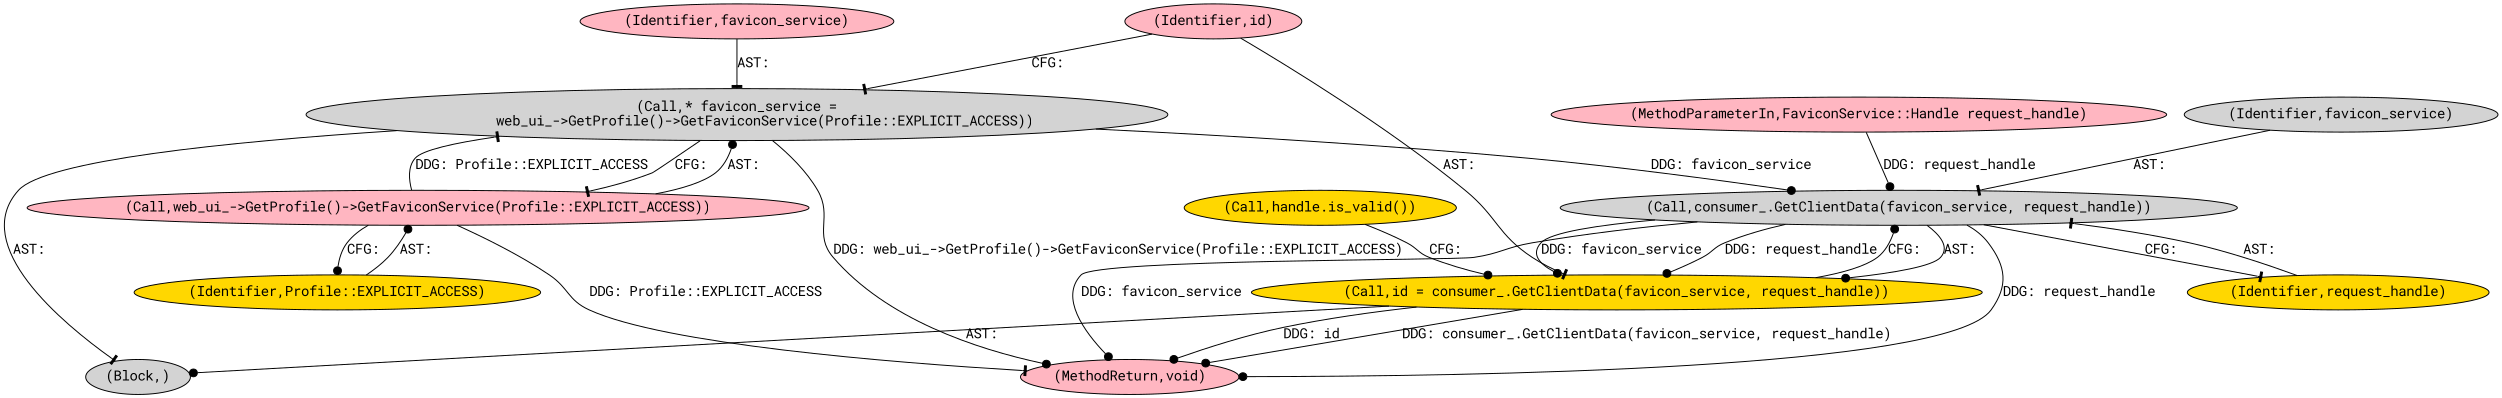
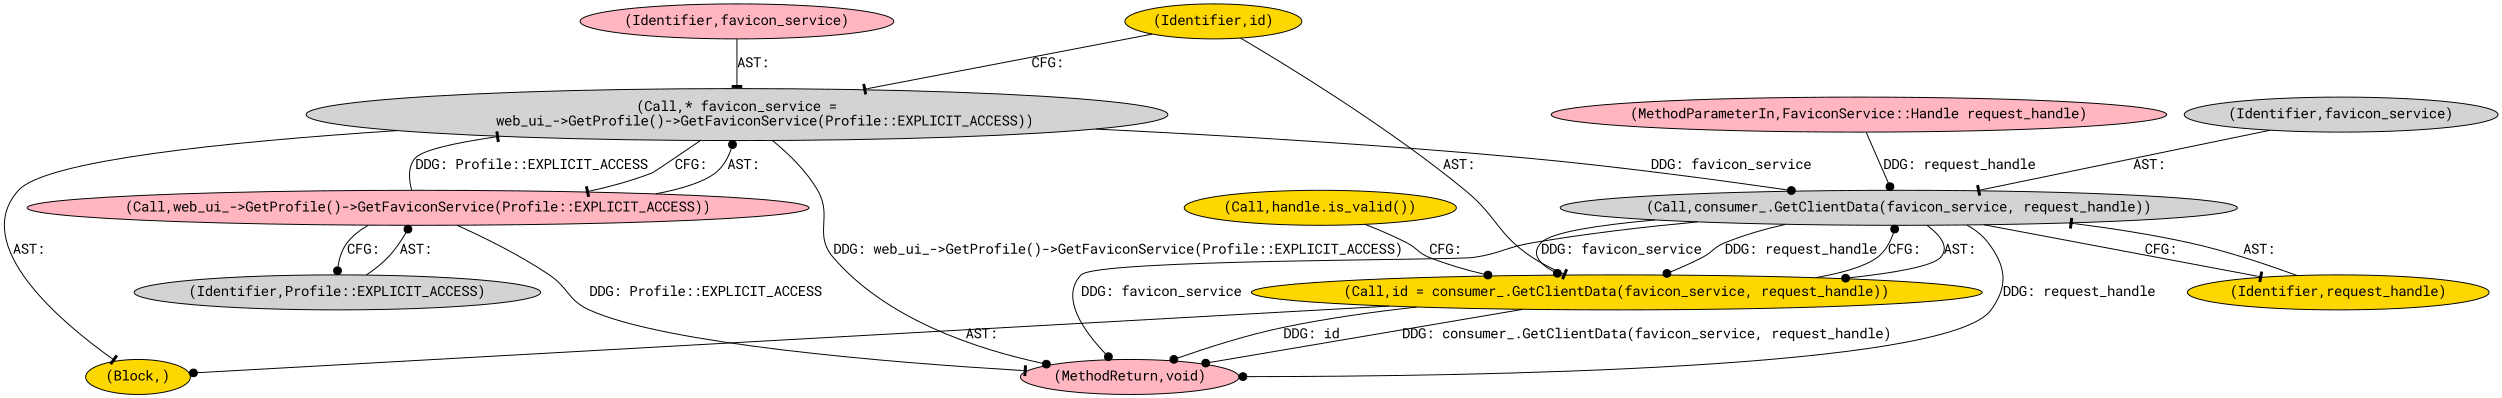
(1213, 21) -> (1213, 21)
(337, 292) -> (337, 292)
(138, 377) -> (138, 377)
